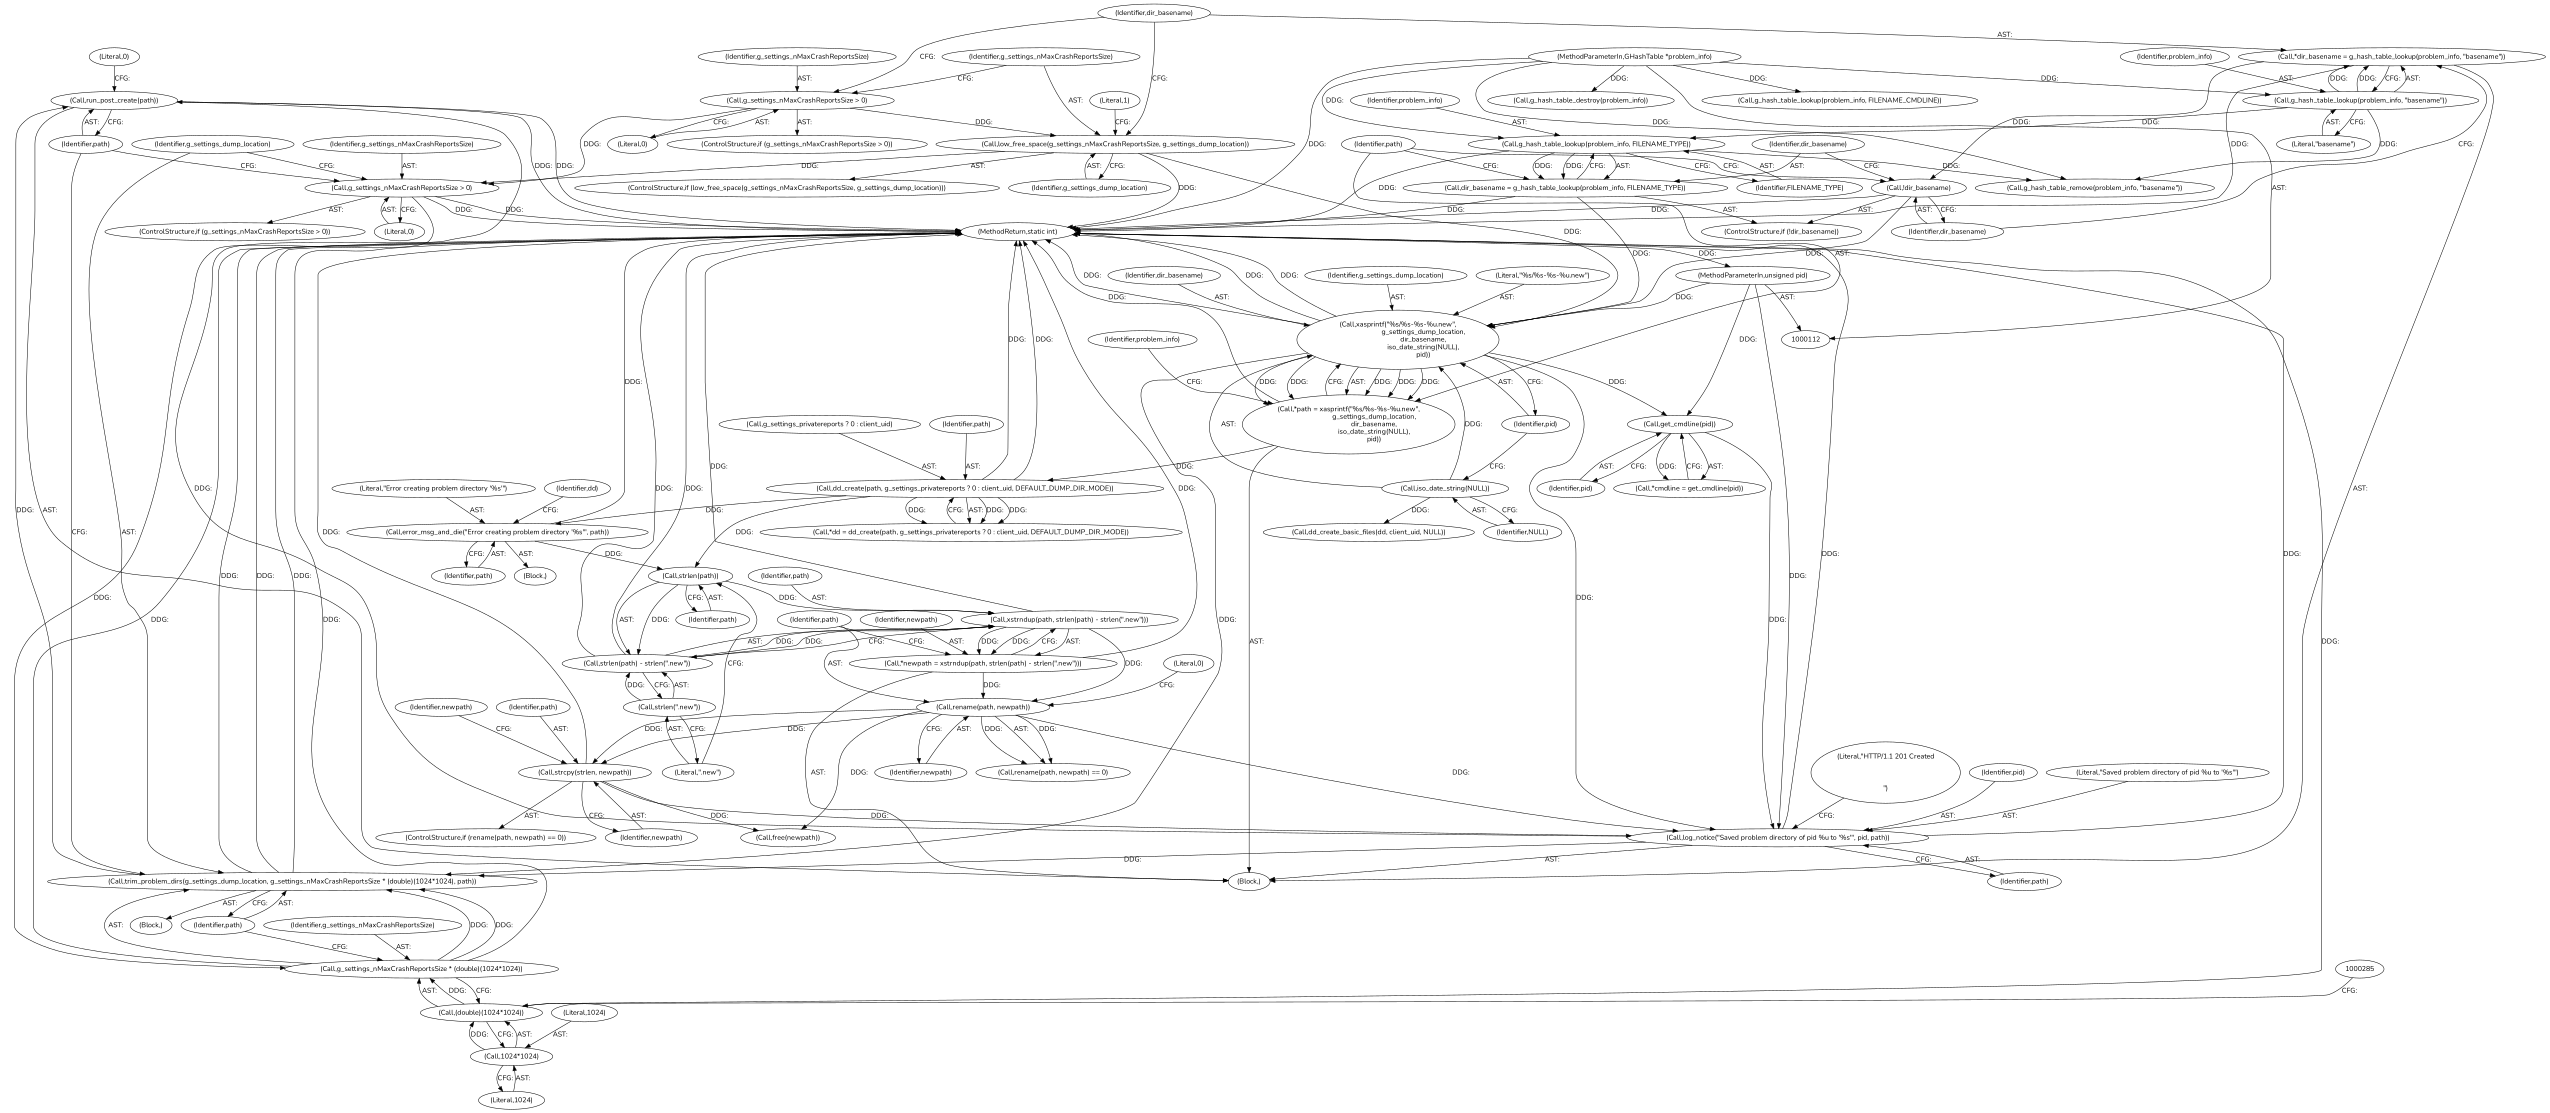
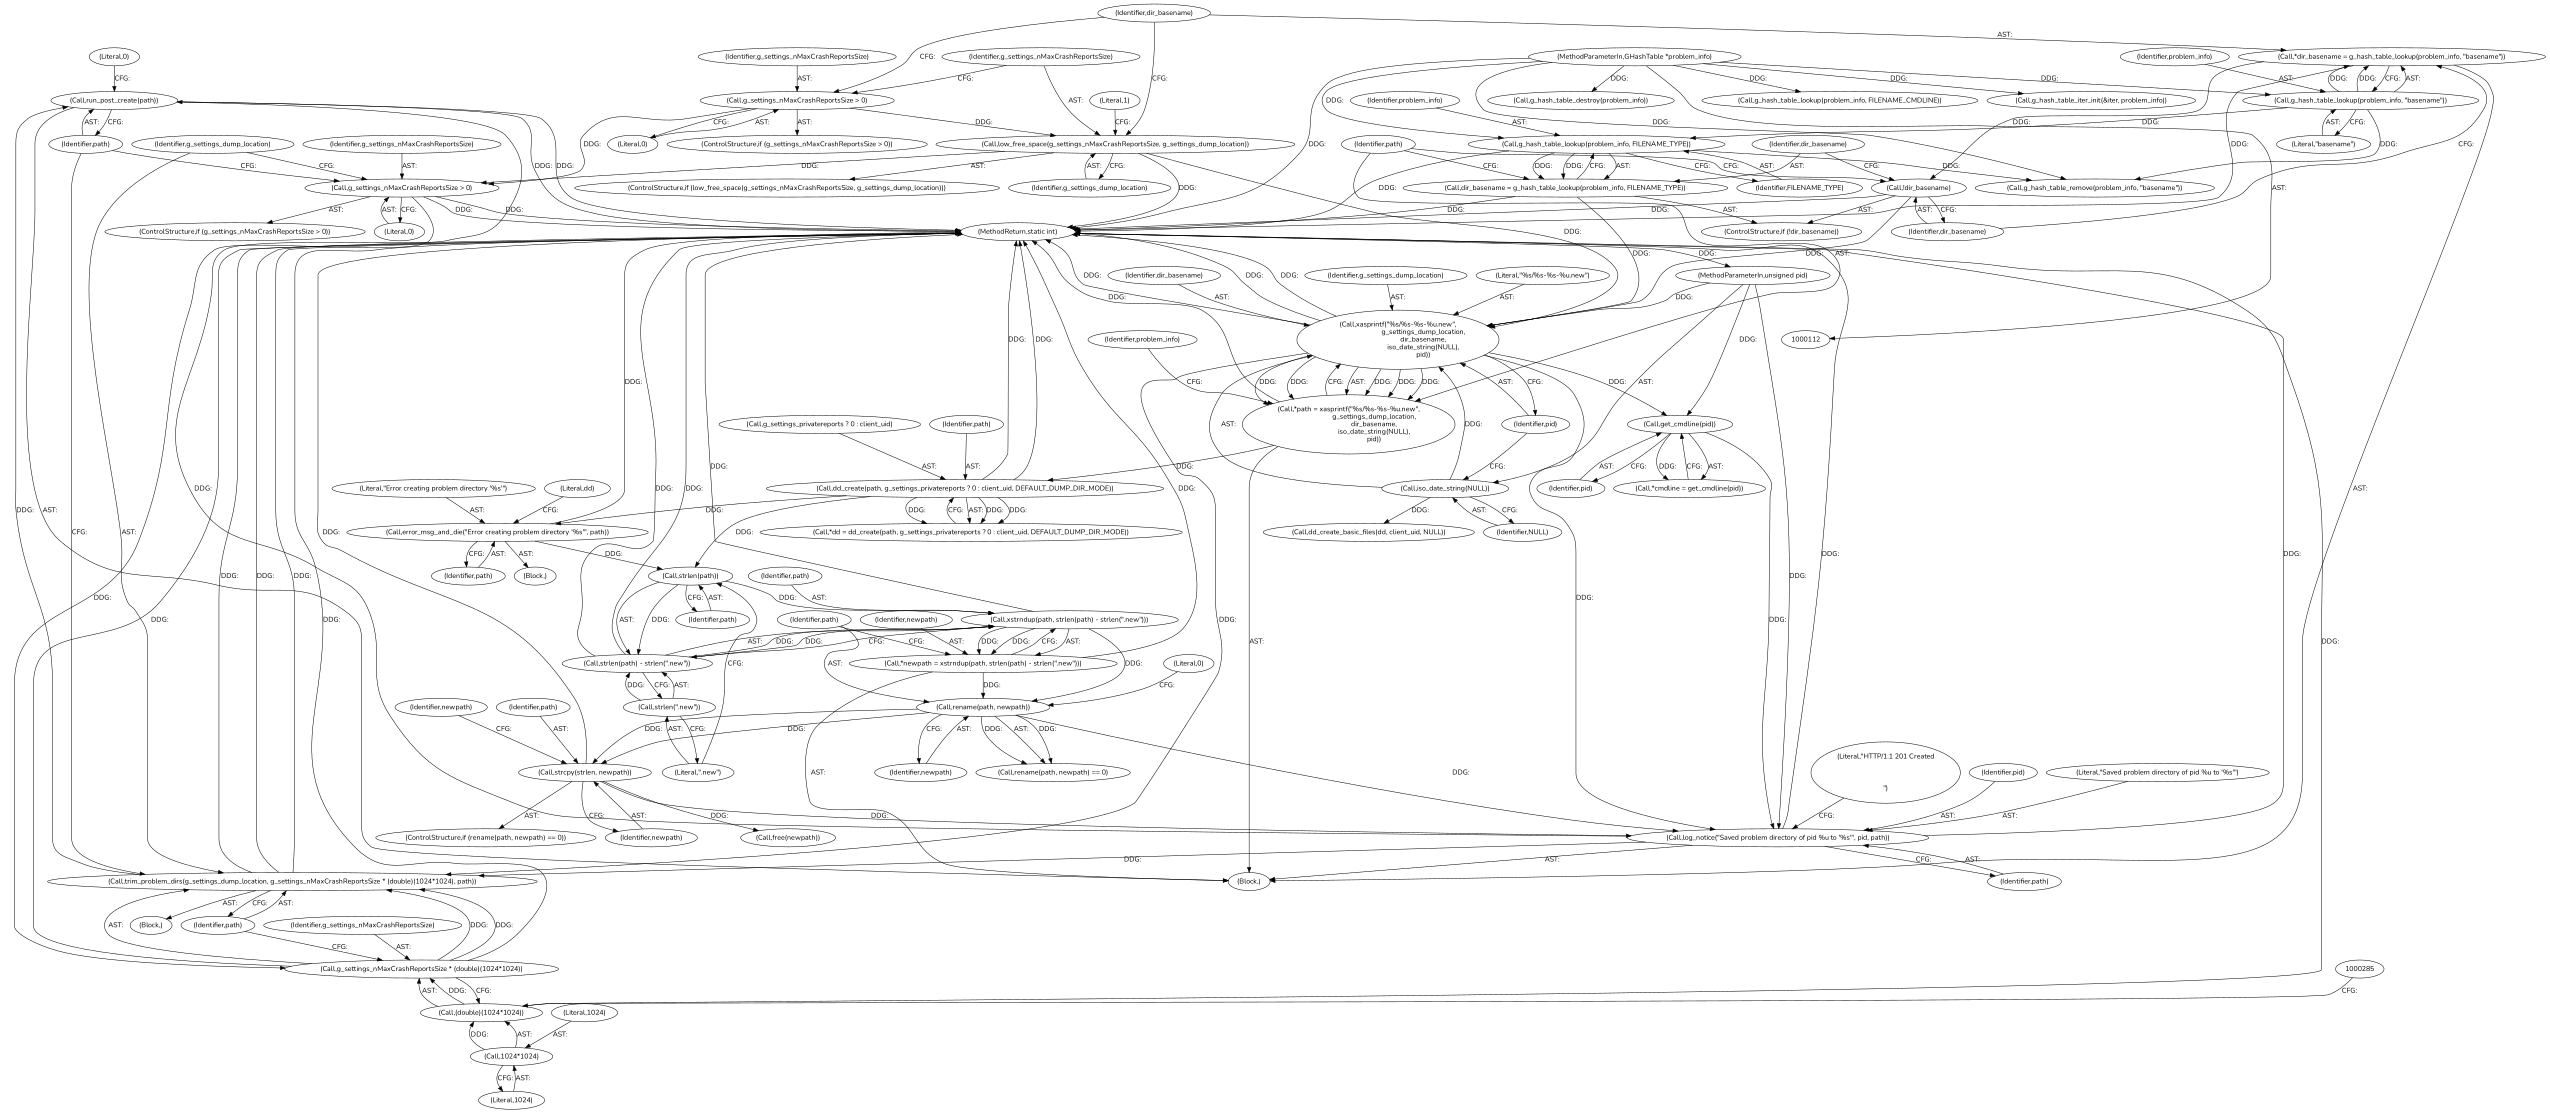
none -> (2091, 101)
(1783, 304) -> (1630, 387)
(577, 489) -> (577, 489)
(844, 750) -> none
(494, 1033) -> none
